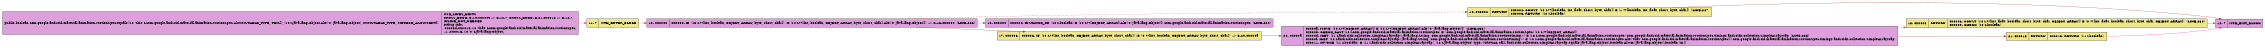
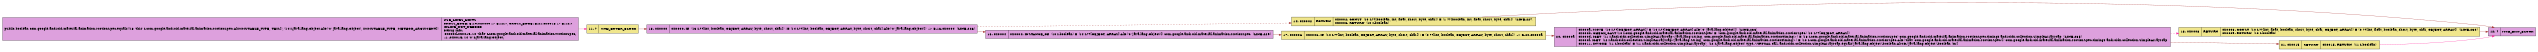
(2210, 23) -> (2483, 32)
(1976, 25) -> (2250, 33)
(969, 29) -> (1276, 35)
